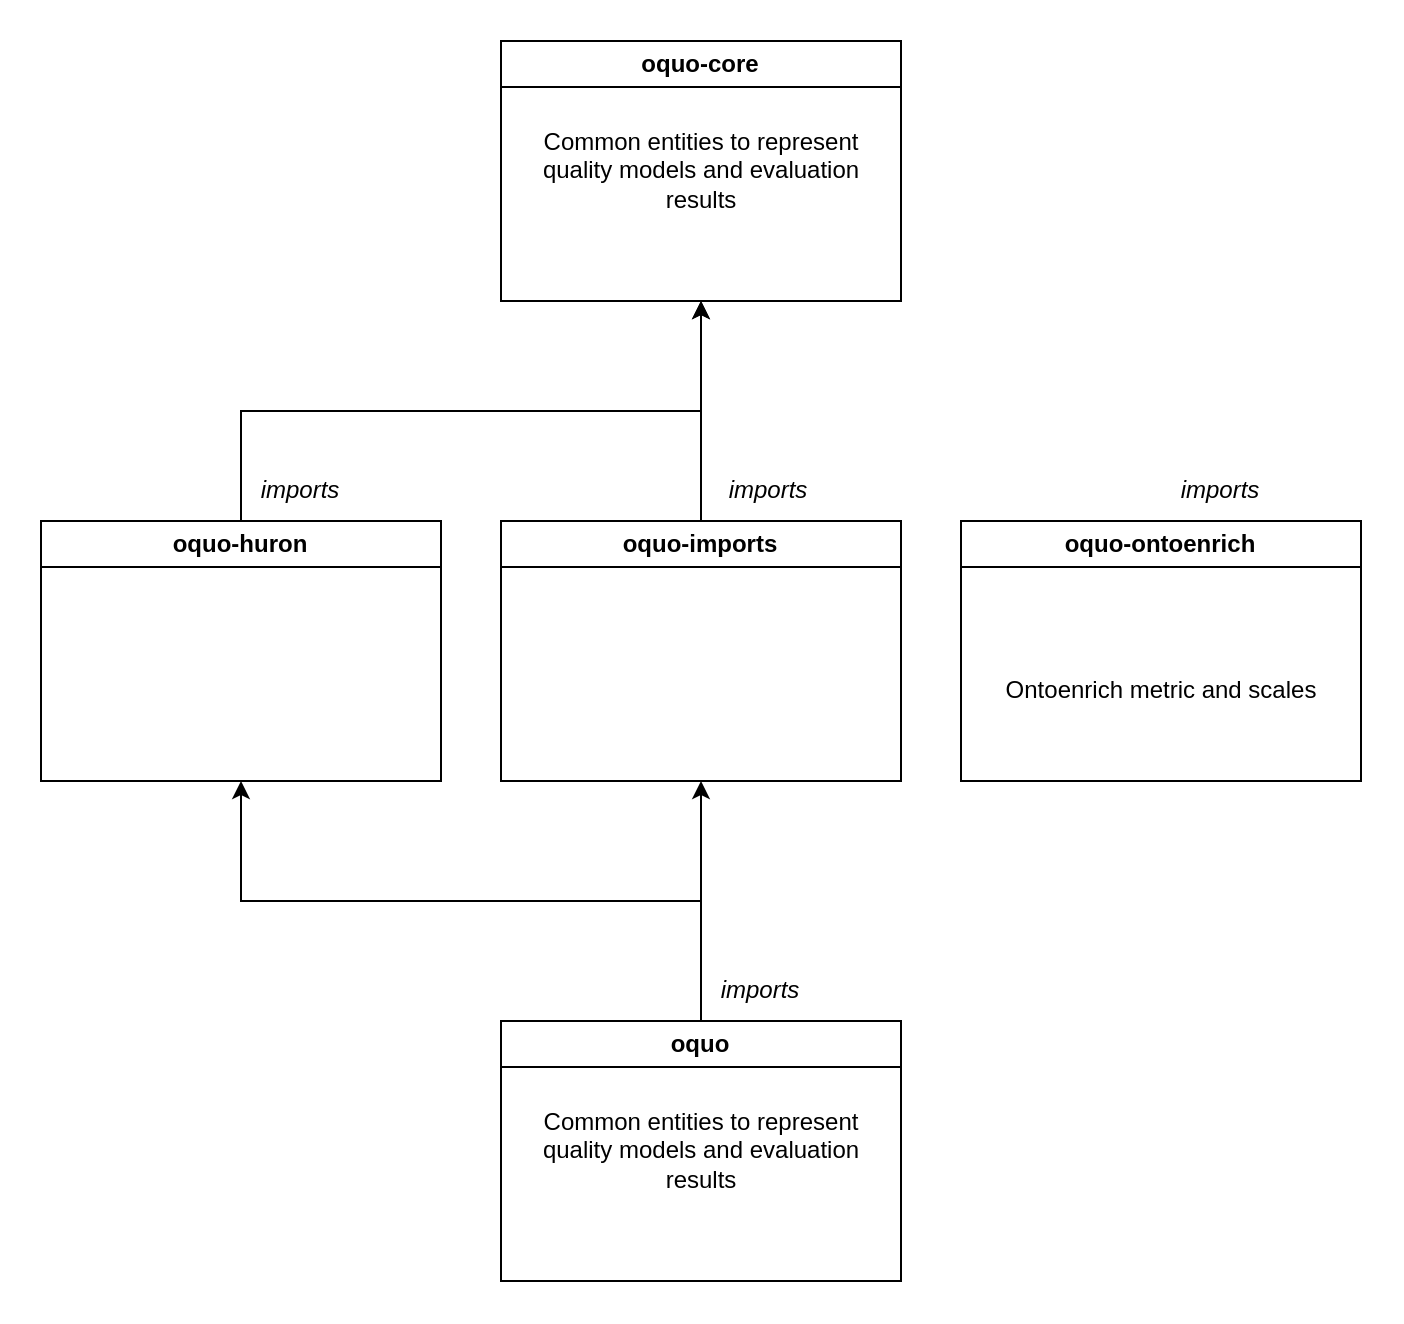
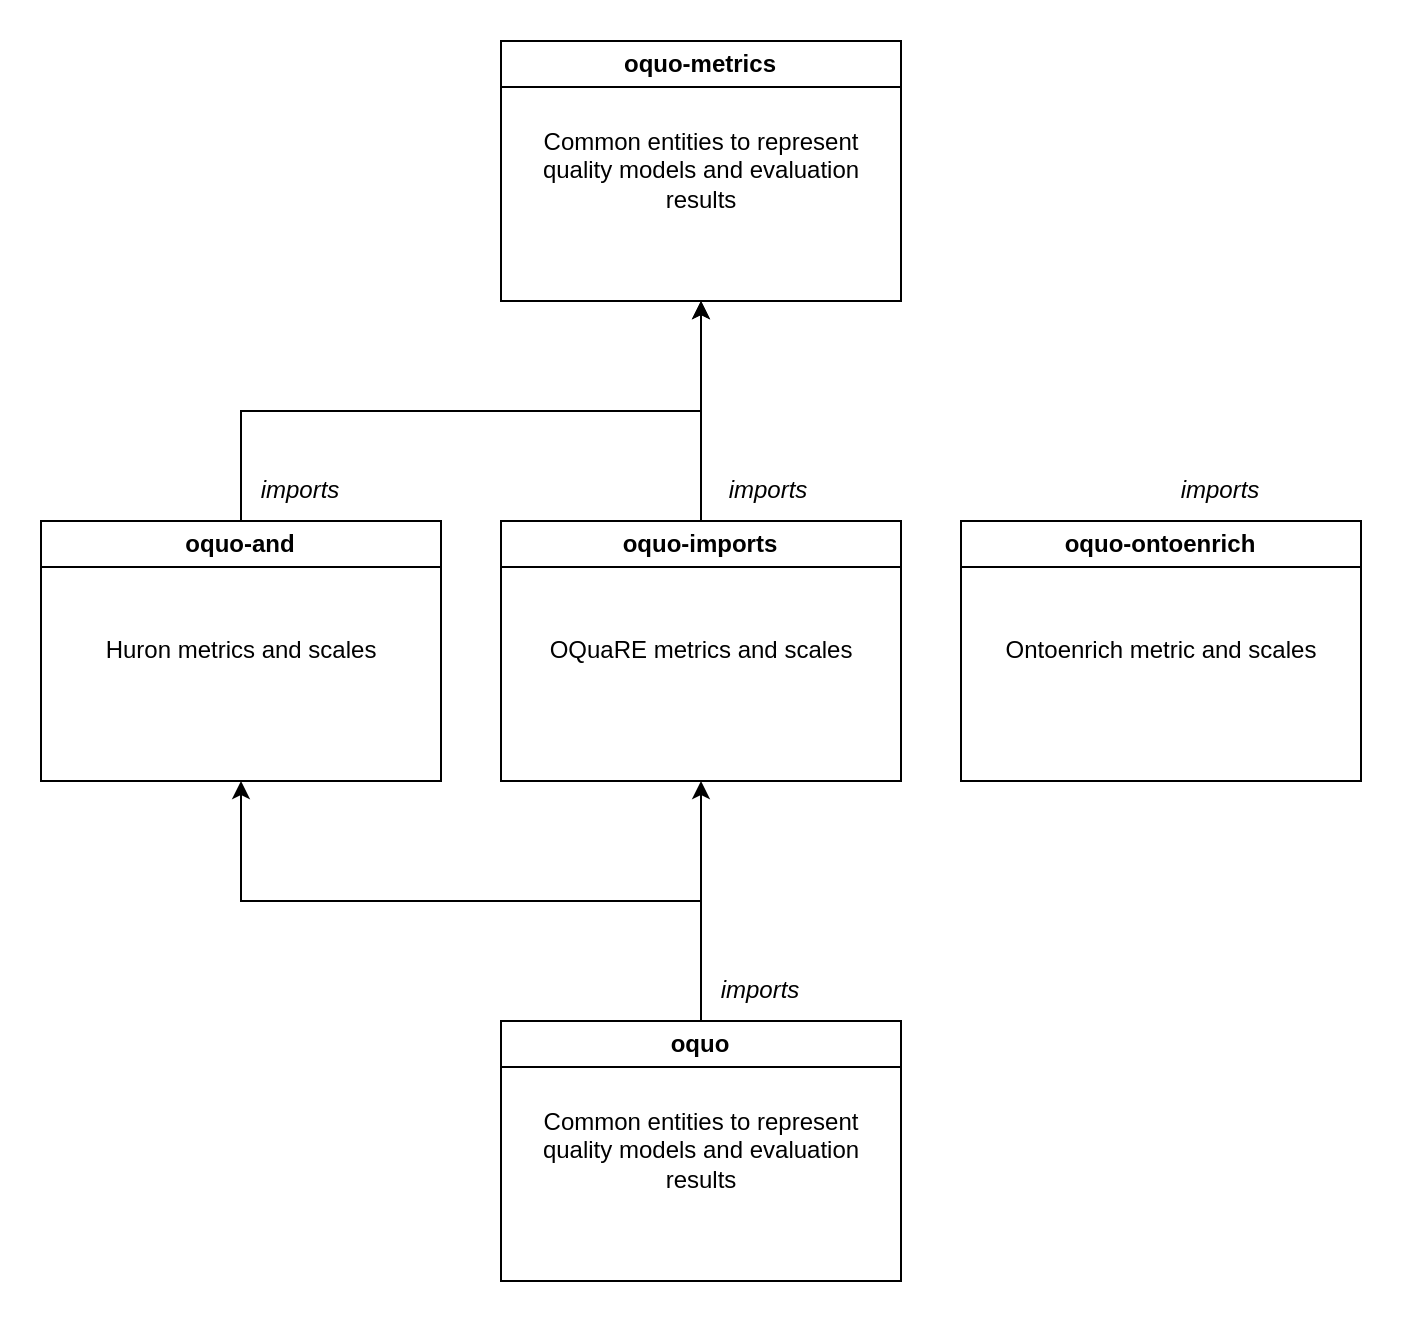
(701, 65) -> (701, 65)
(241, 545) -> (241, 545)
none -> (241, 651)
none -> (701, 651)
(1161, 691) -> (1161, 651)
